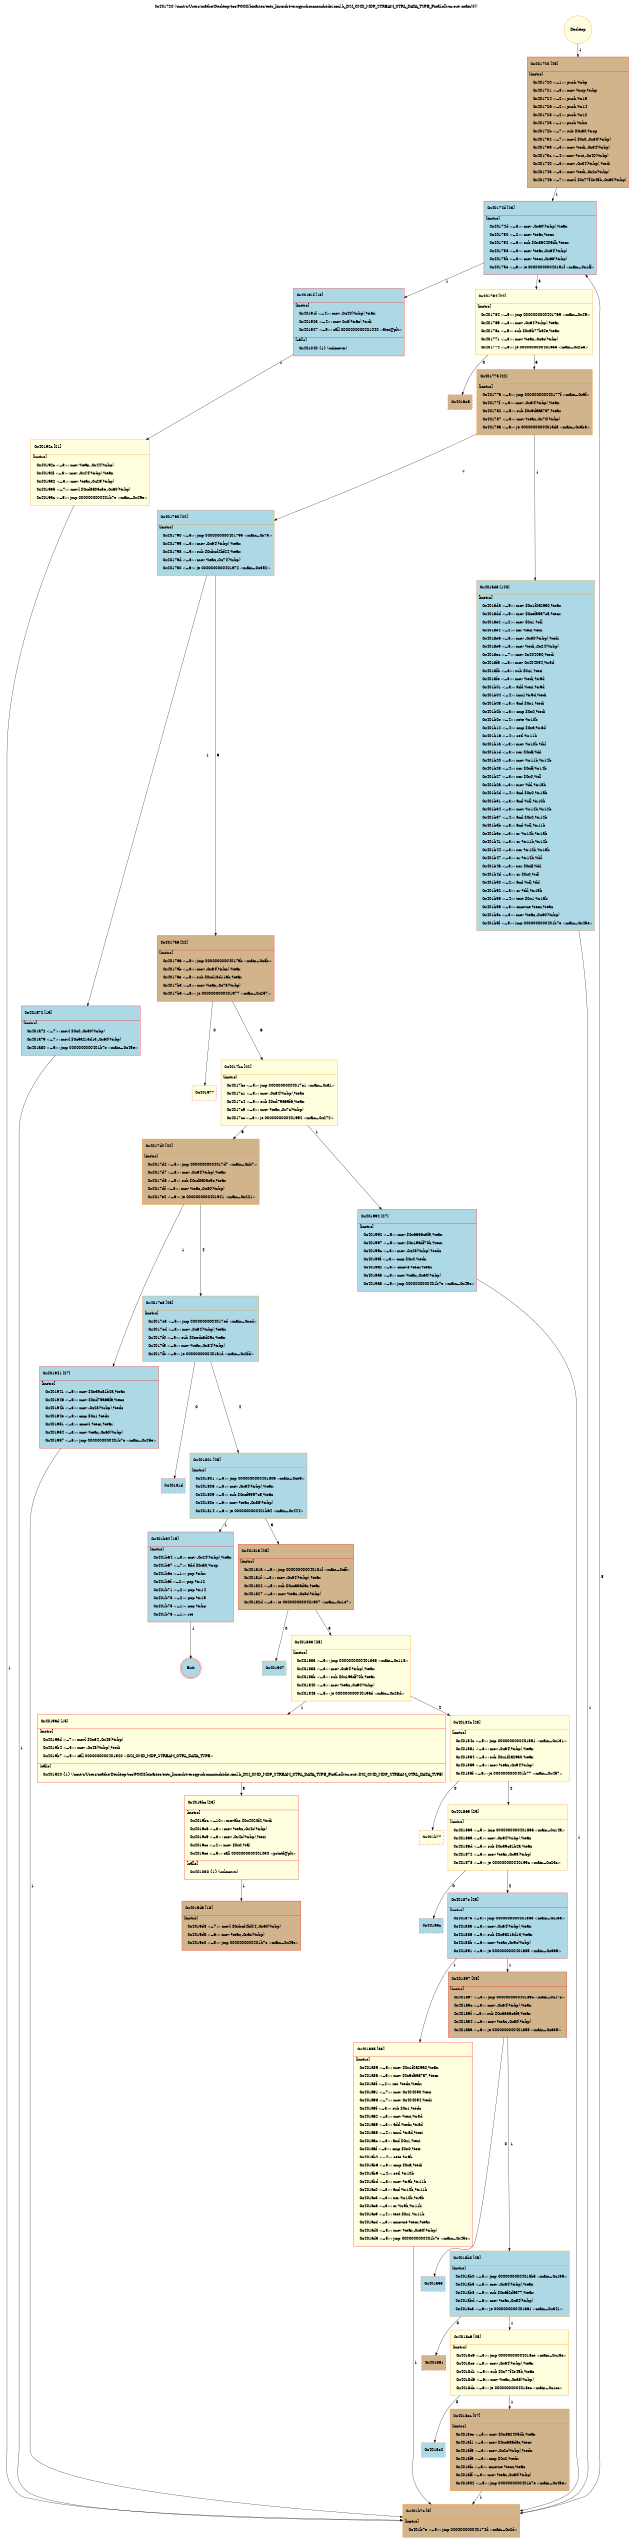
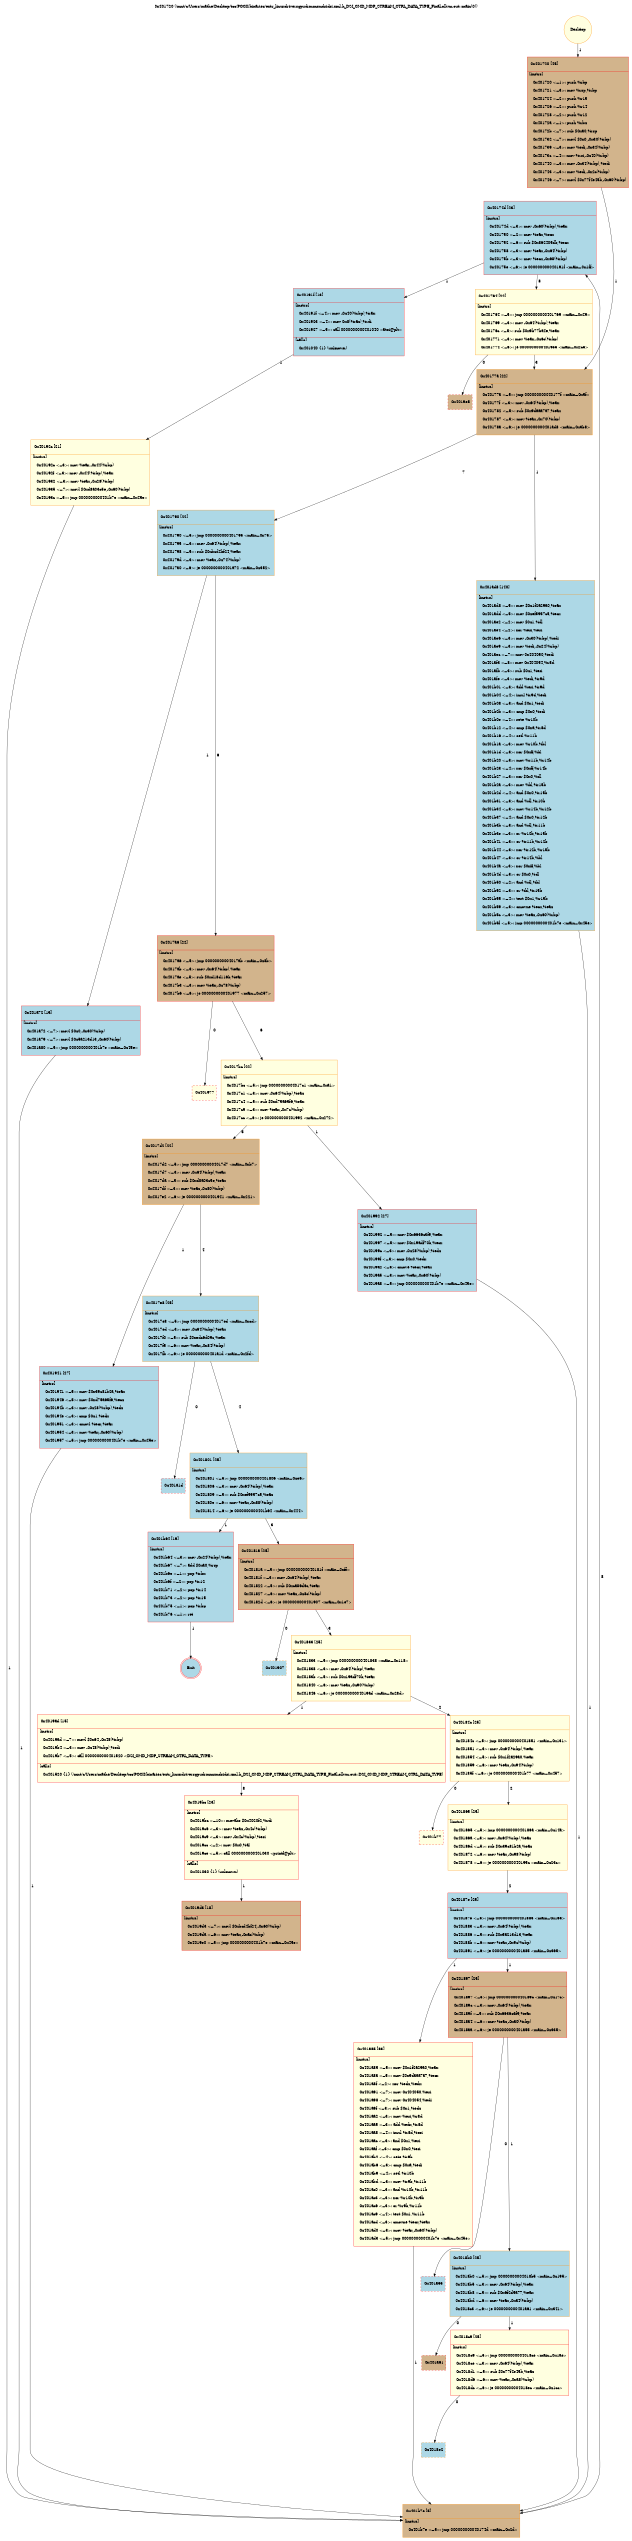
(555, 193) -> (614, 280)
(431, 1926) -> none
(510, 2363) -> (510, 2363)
(510, 2450) -> none
